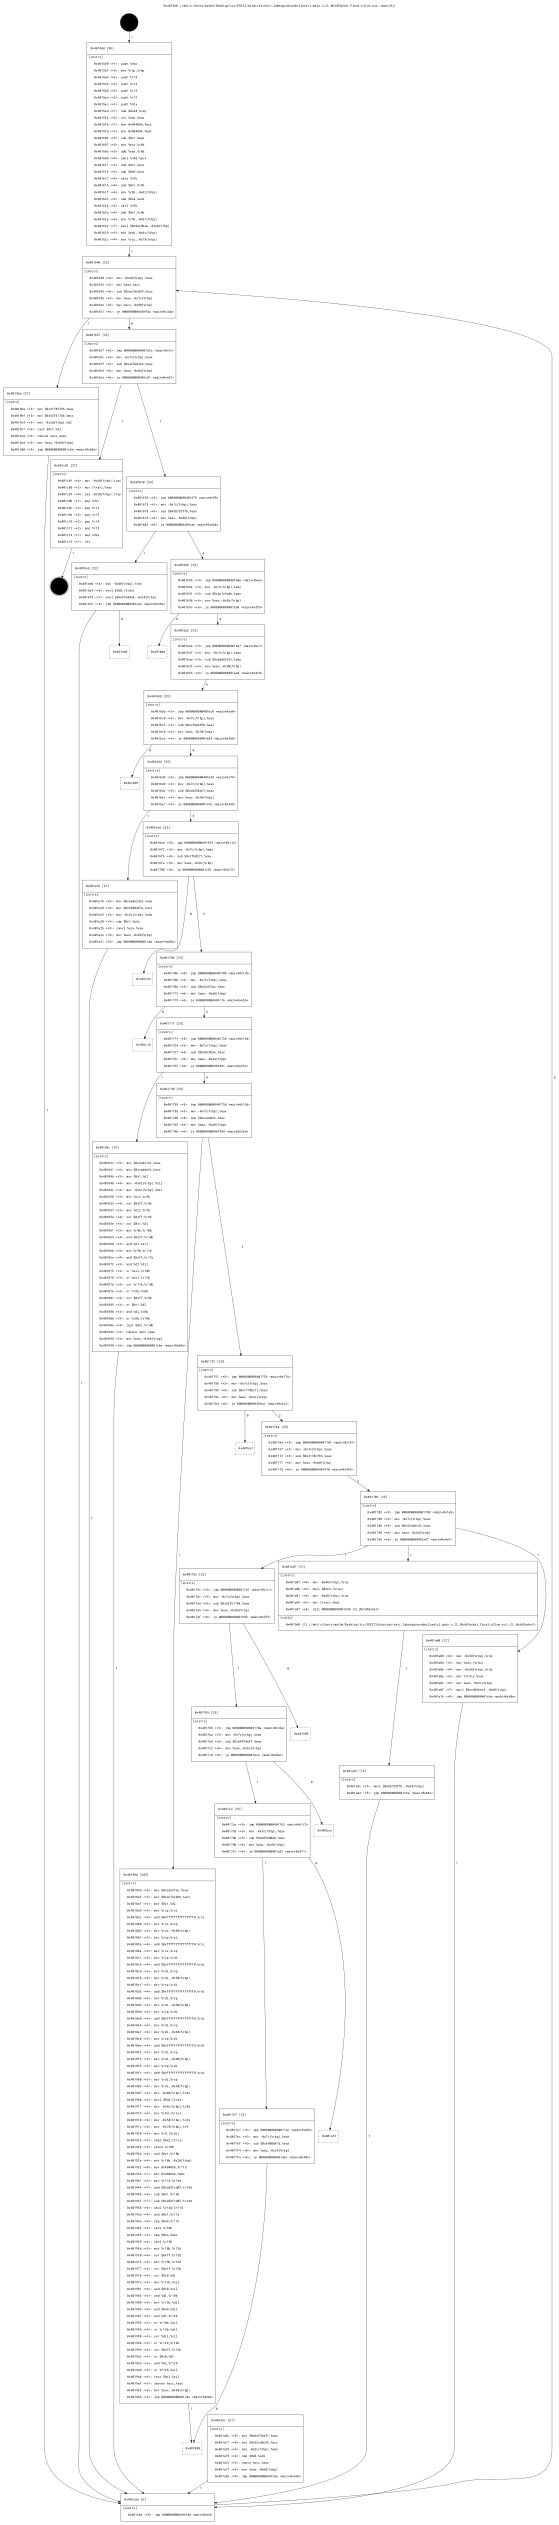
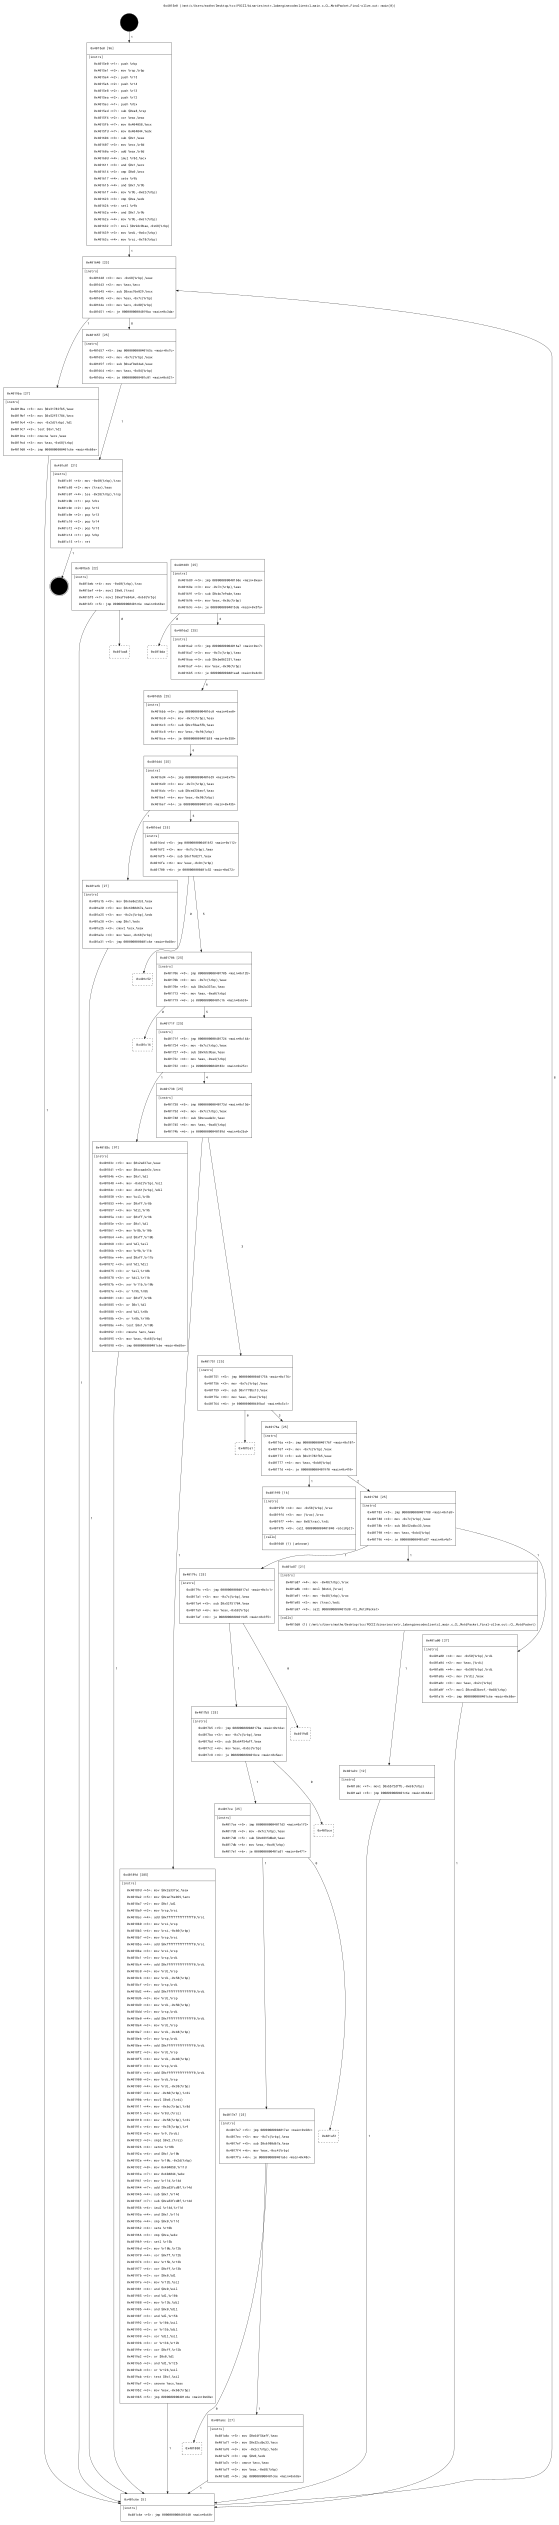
(173, 504) -> none
(130, 783) -> none
none -> (309, 1518)
none -> (261, 2288)
(190, 2422) -> (168, 2447)
